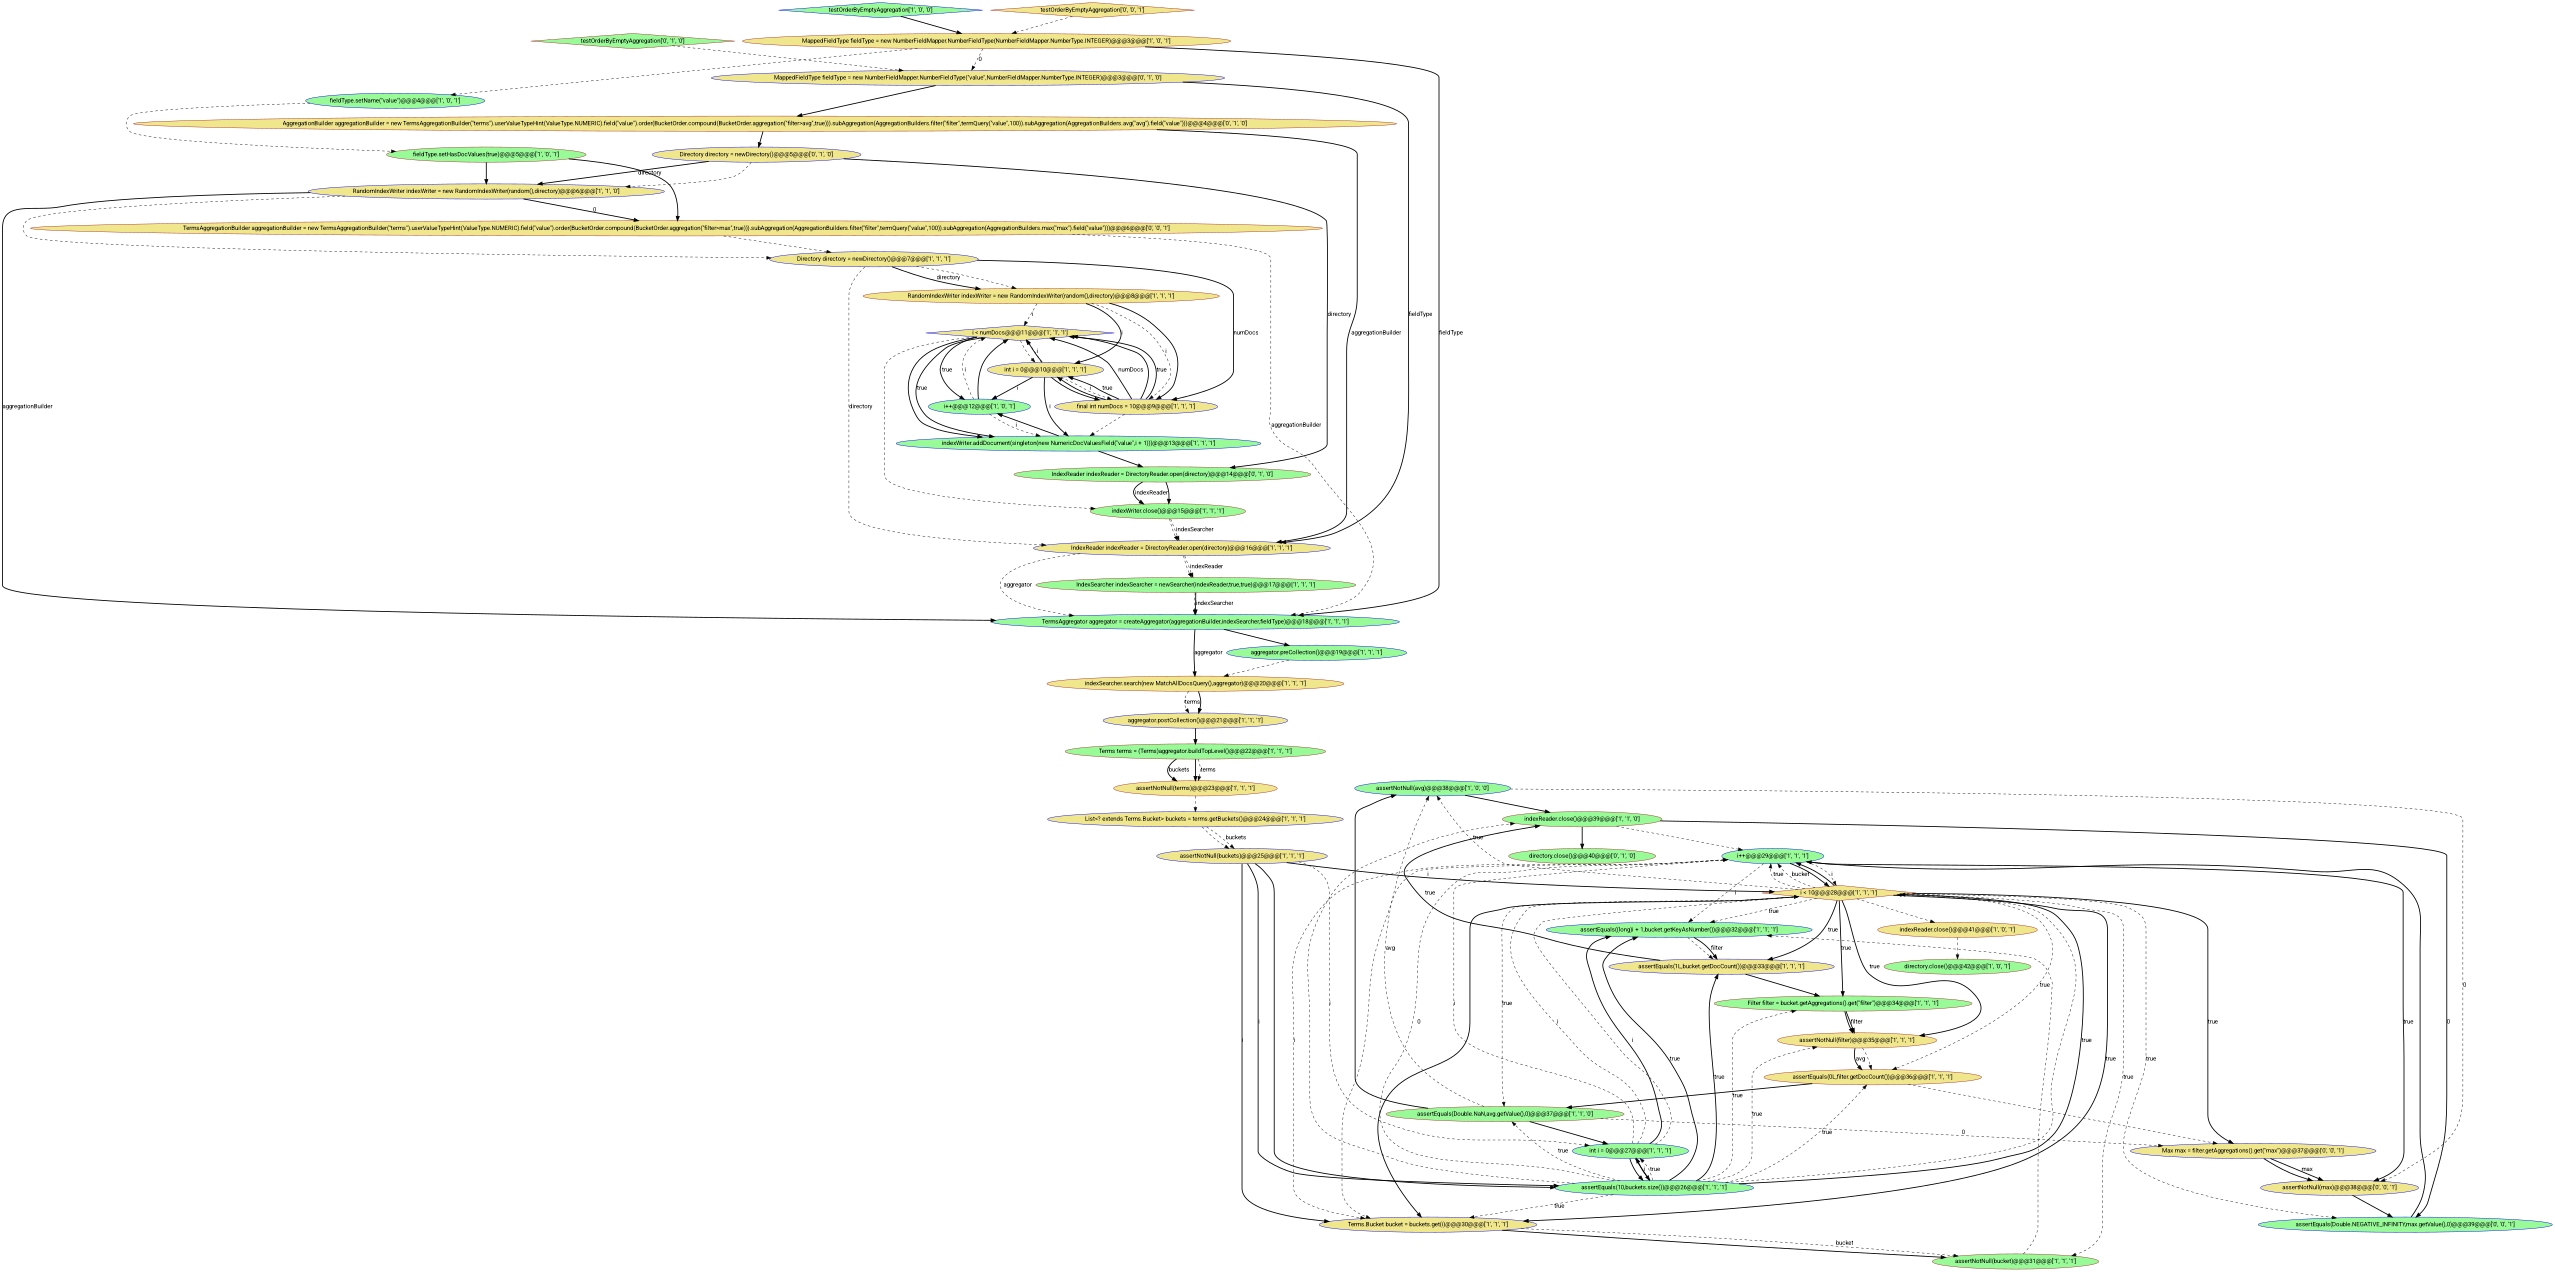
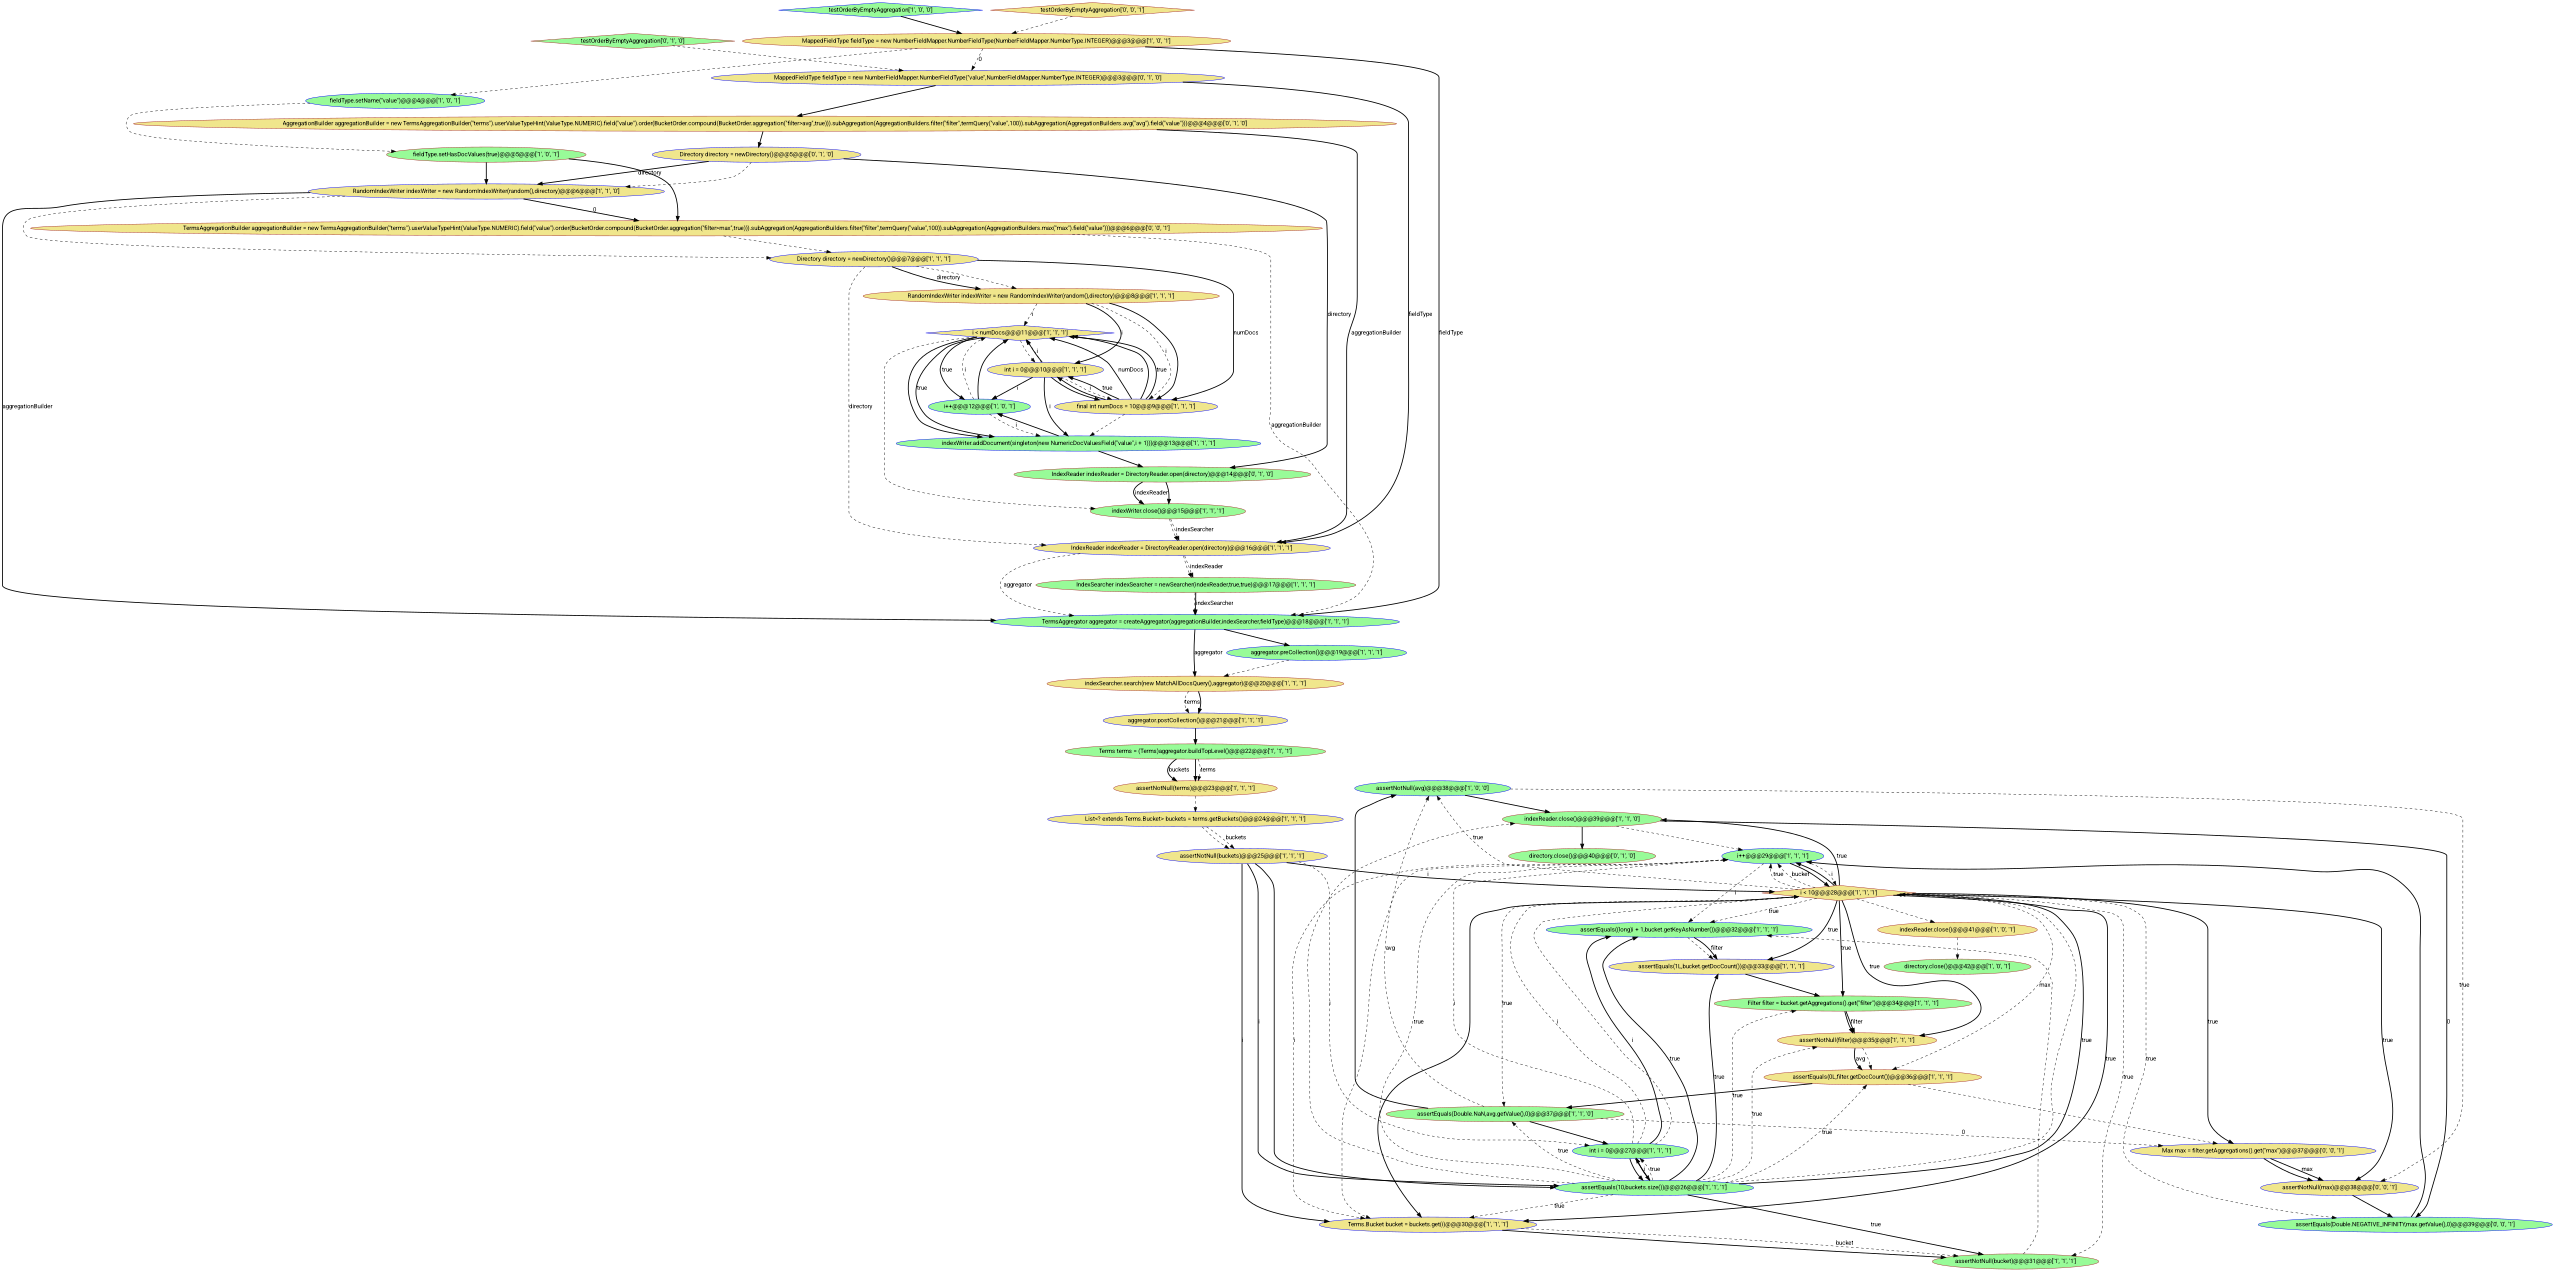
(2256, 872) -> (2273, 909)
(1463, 921) -> (1768, 829)
(2045, 985) -> (2045, 985)
(2465, 985) -> (2465, 985)
(1419, 1022) -> (1419, 1022)
none -> (1833, 1224)
